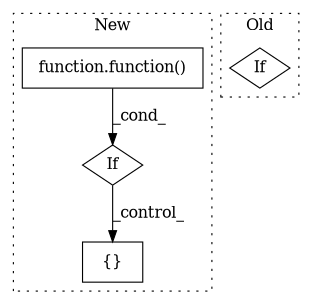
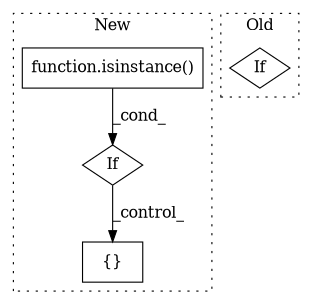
(113, 68) -> (113, 68)
